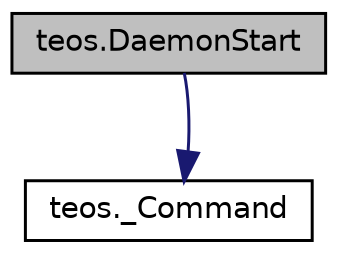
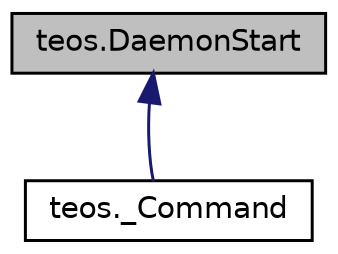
(189, 112) -> (149, 142)
